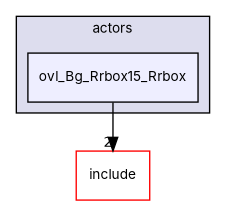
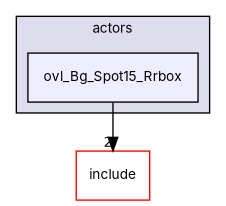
(113, 78) -> (113, 78)
